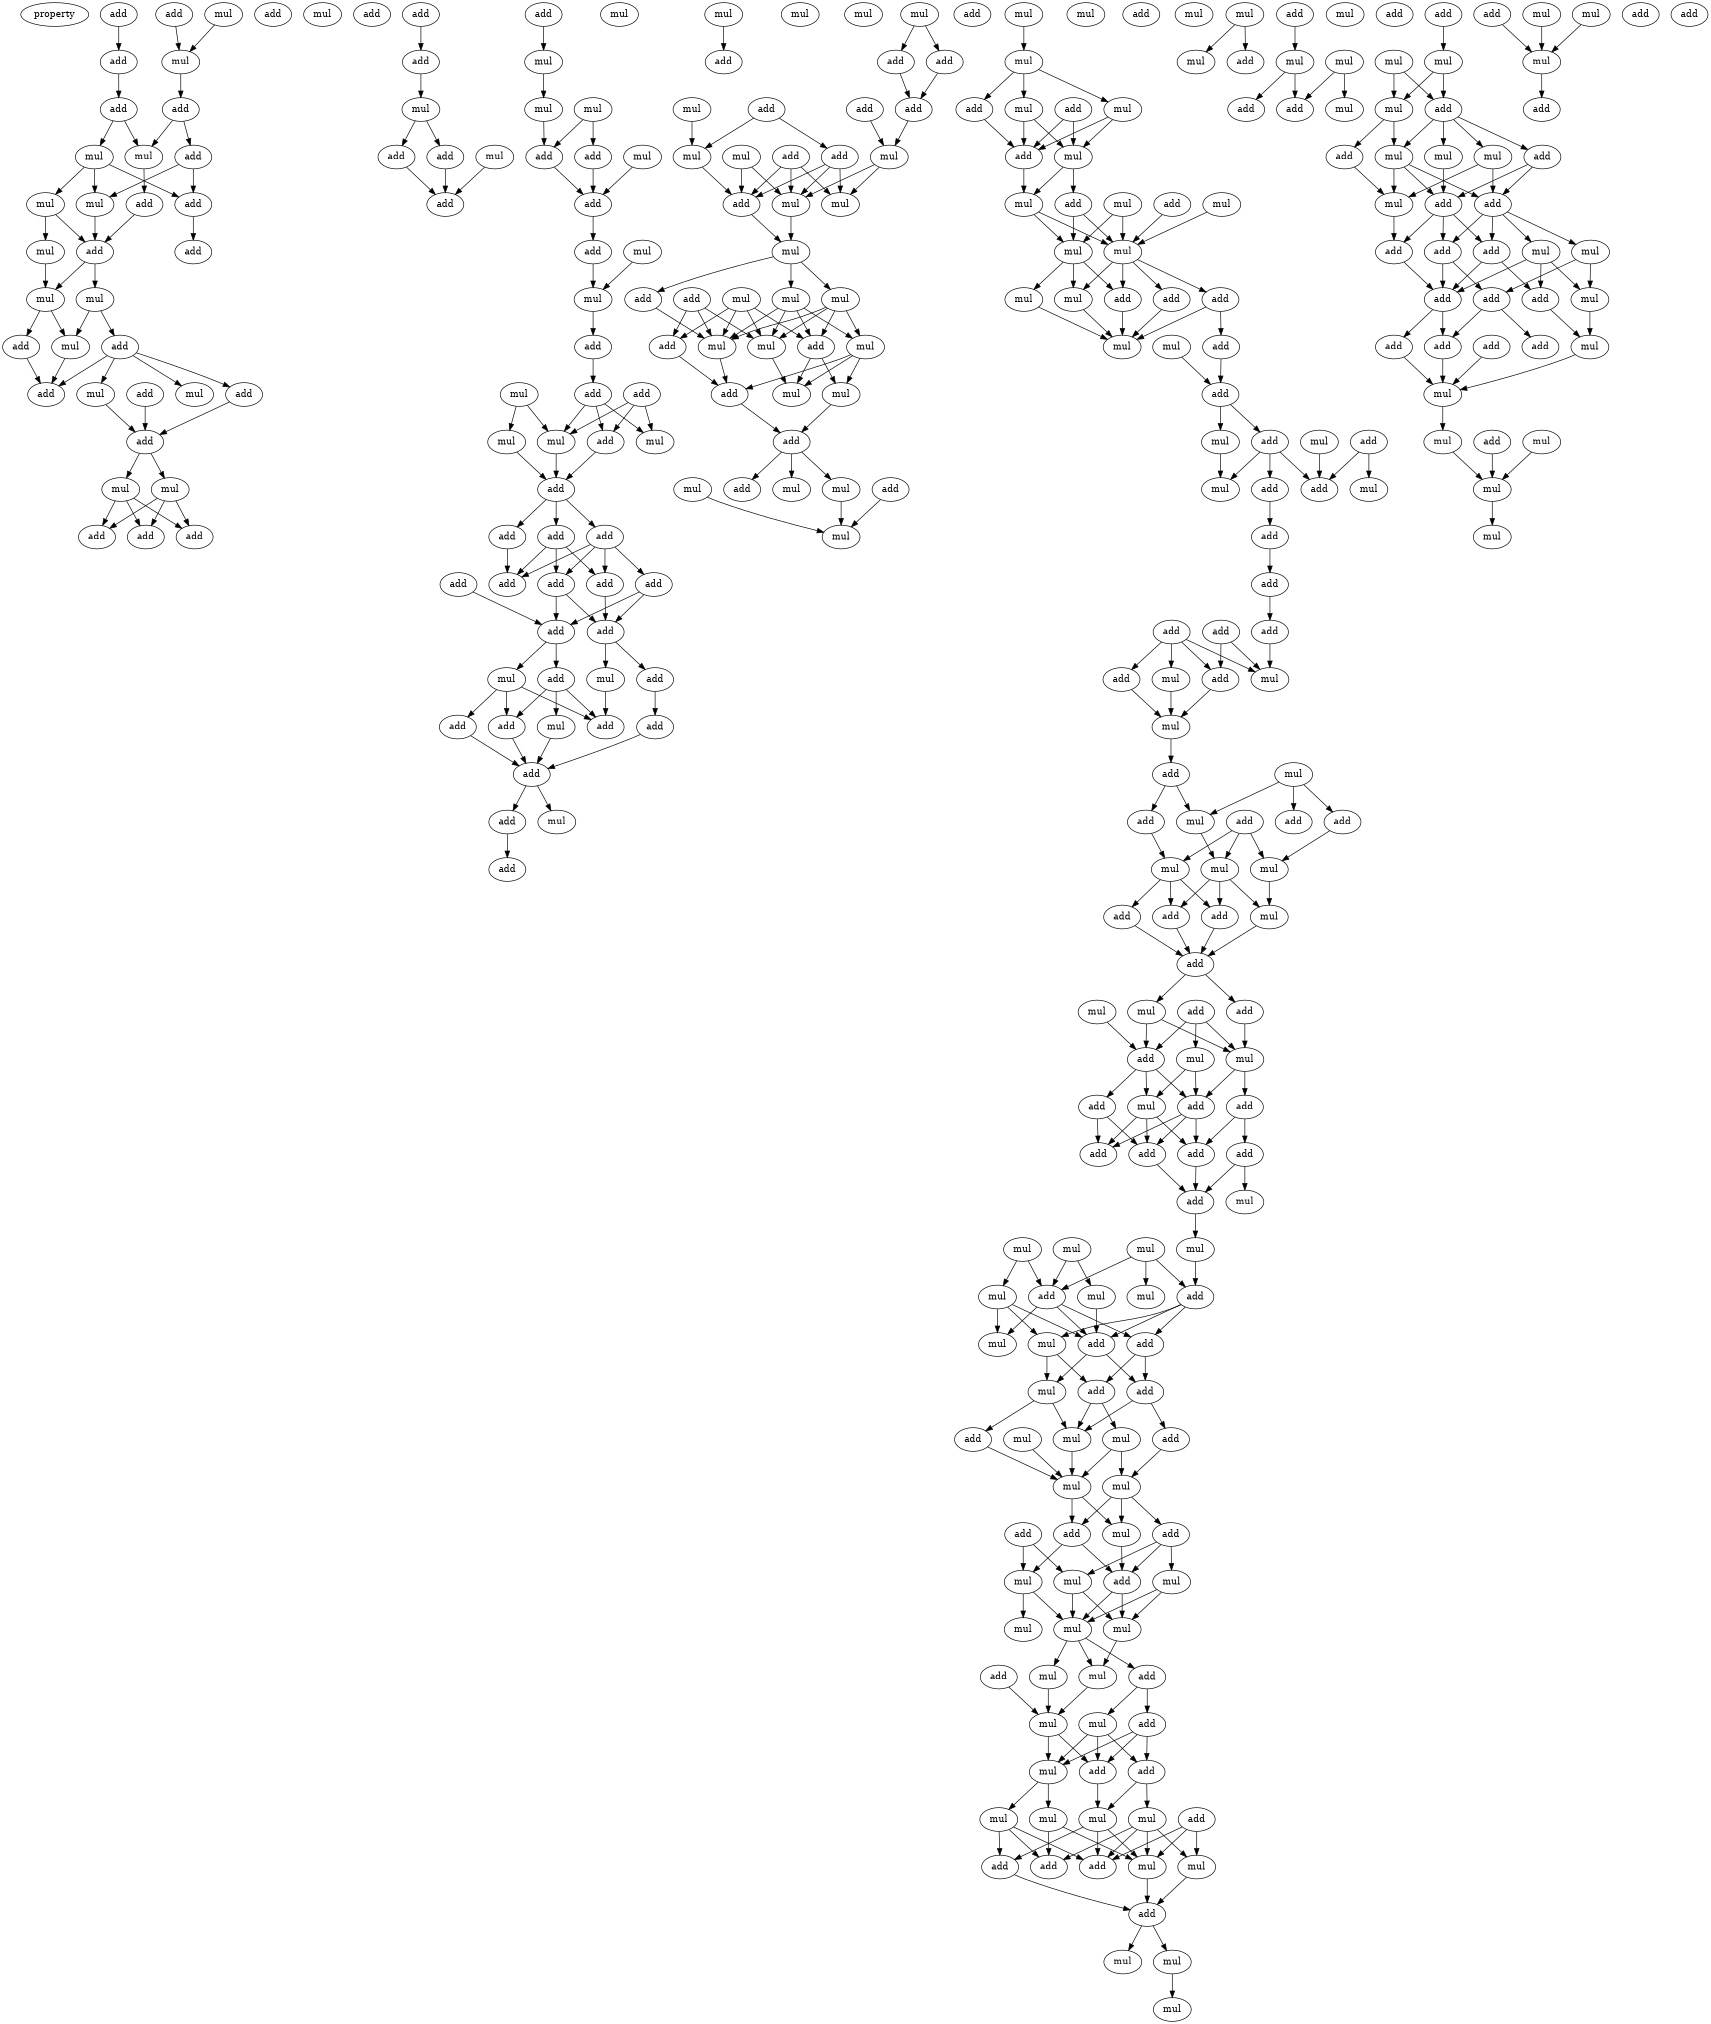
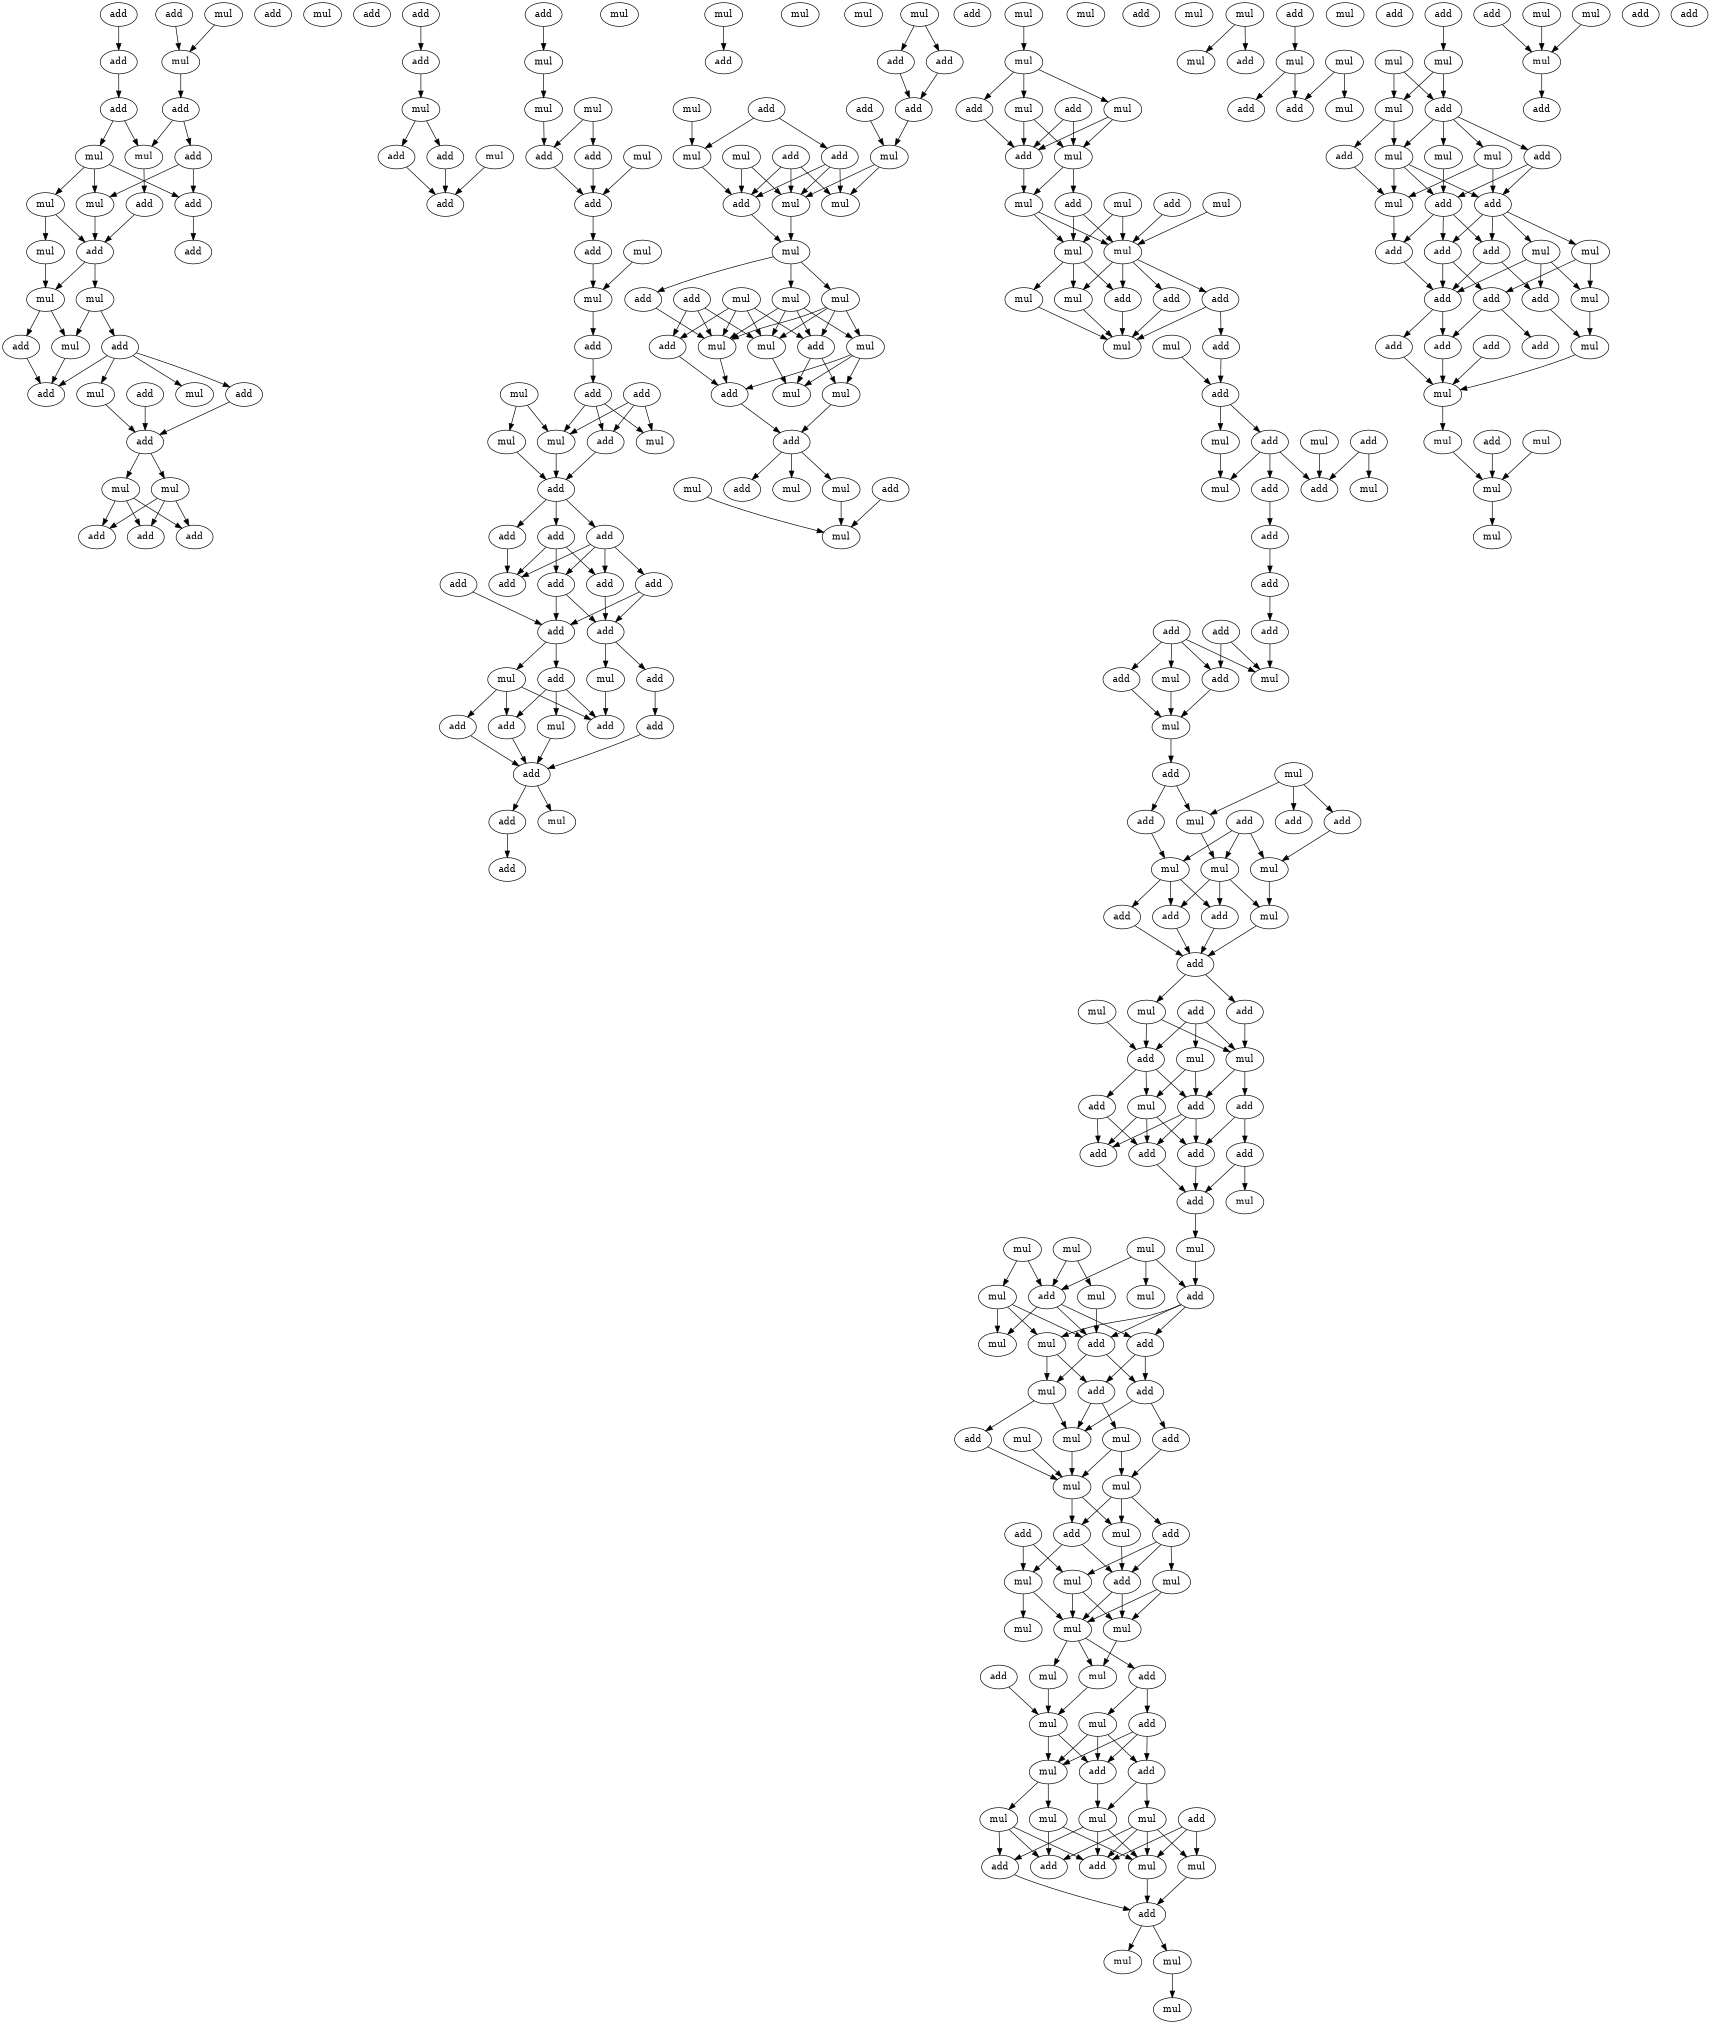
(55, 15) -> none
